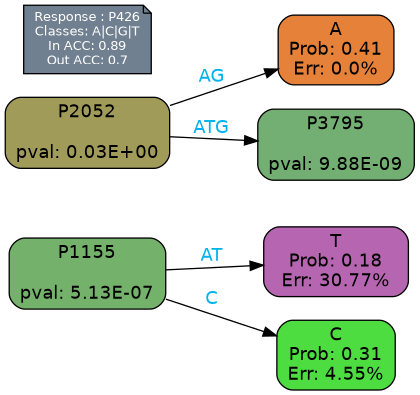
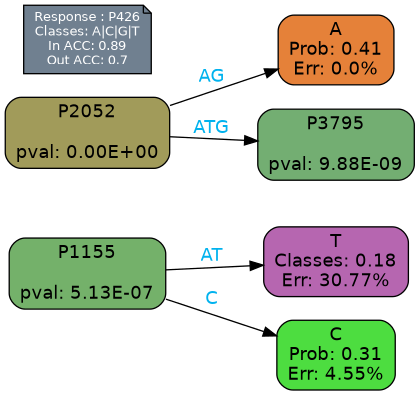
(87, 133) -> (87, 133)
(336, 262) -> (336, 262)
